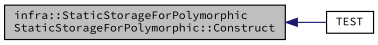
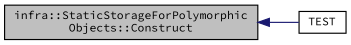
(145, 22) -> (131, 22)
